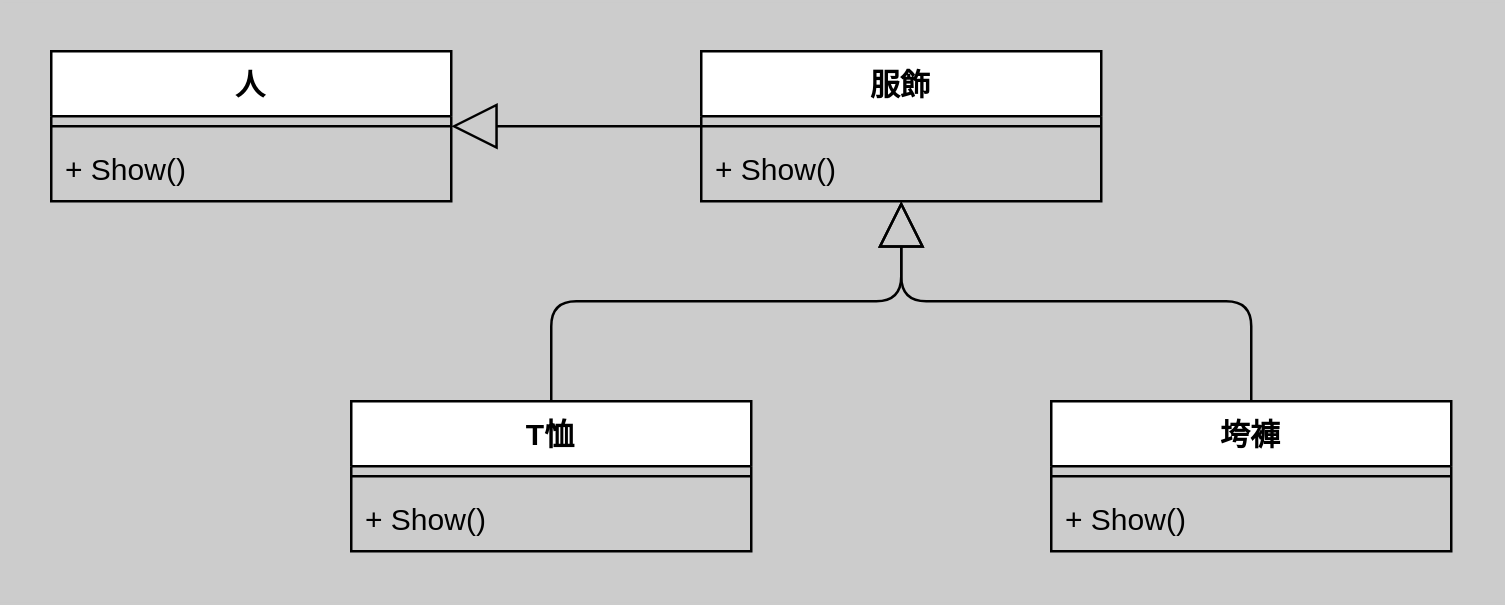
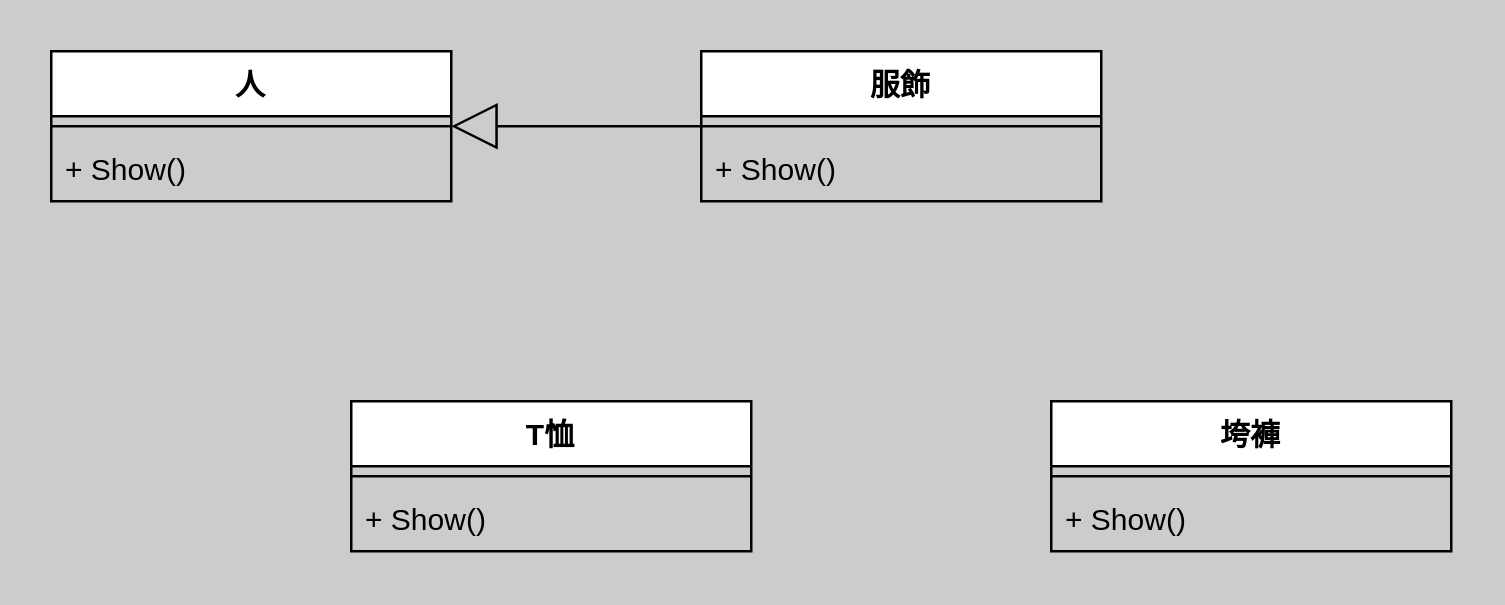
(682, 301) -> none
(1119, 301) -> none
